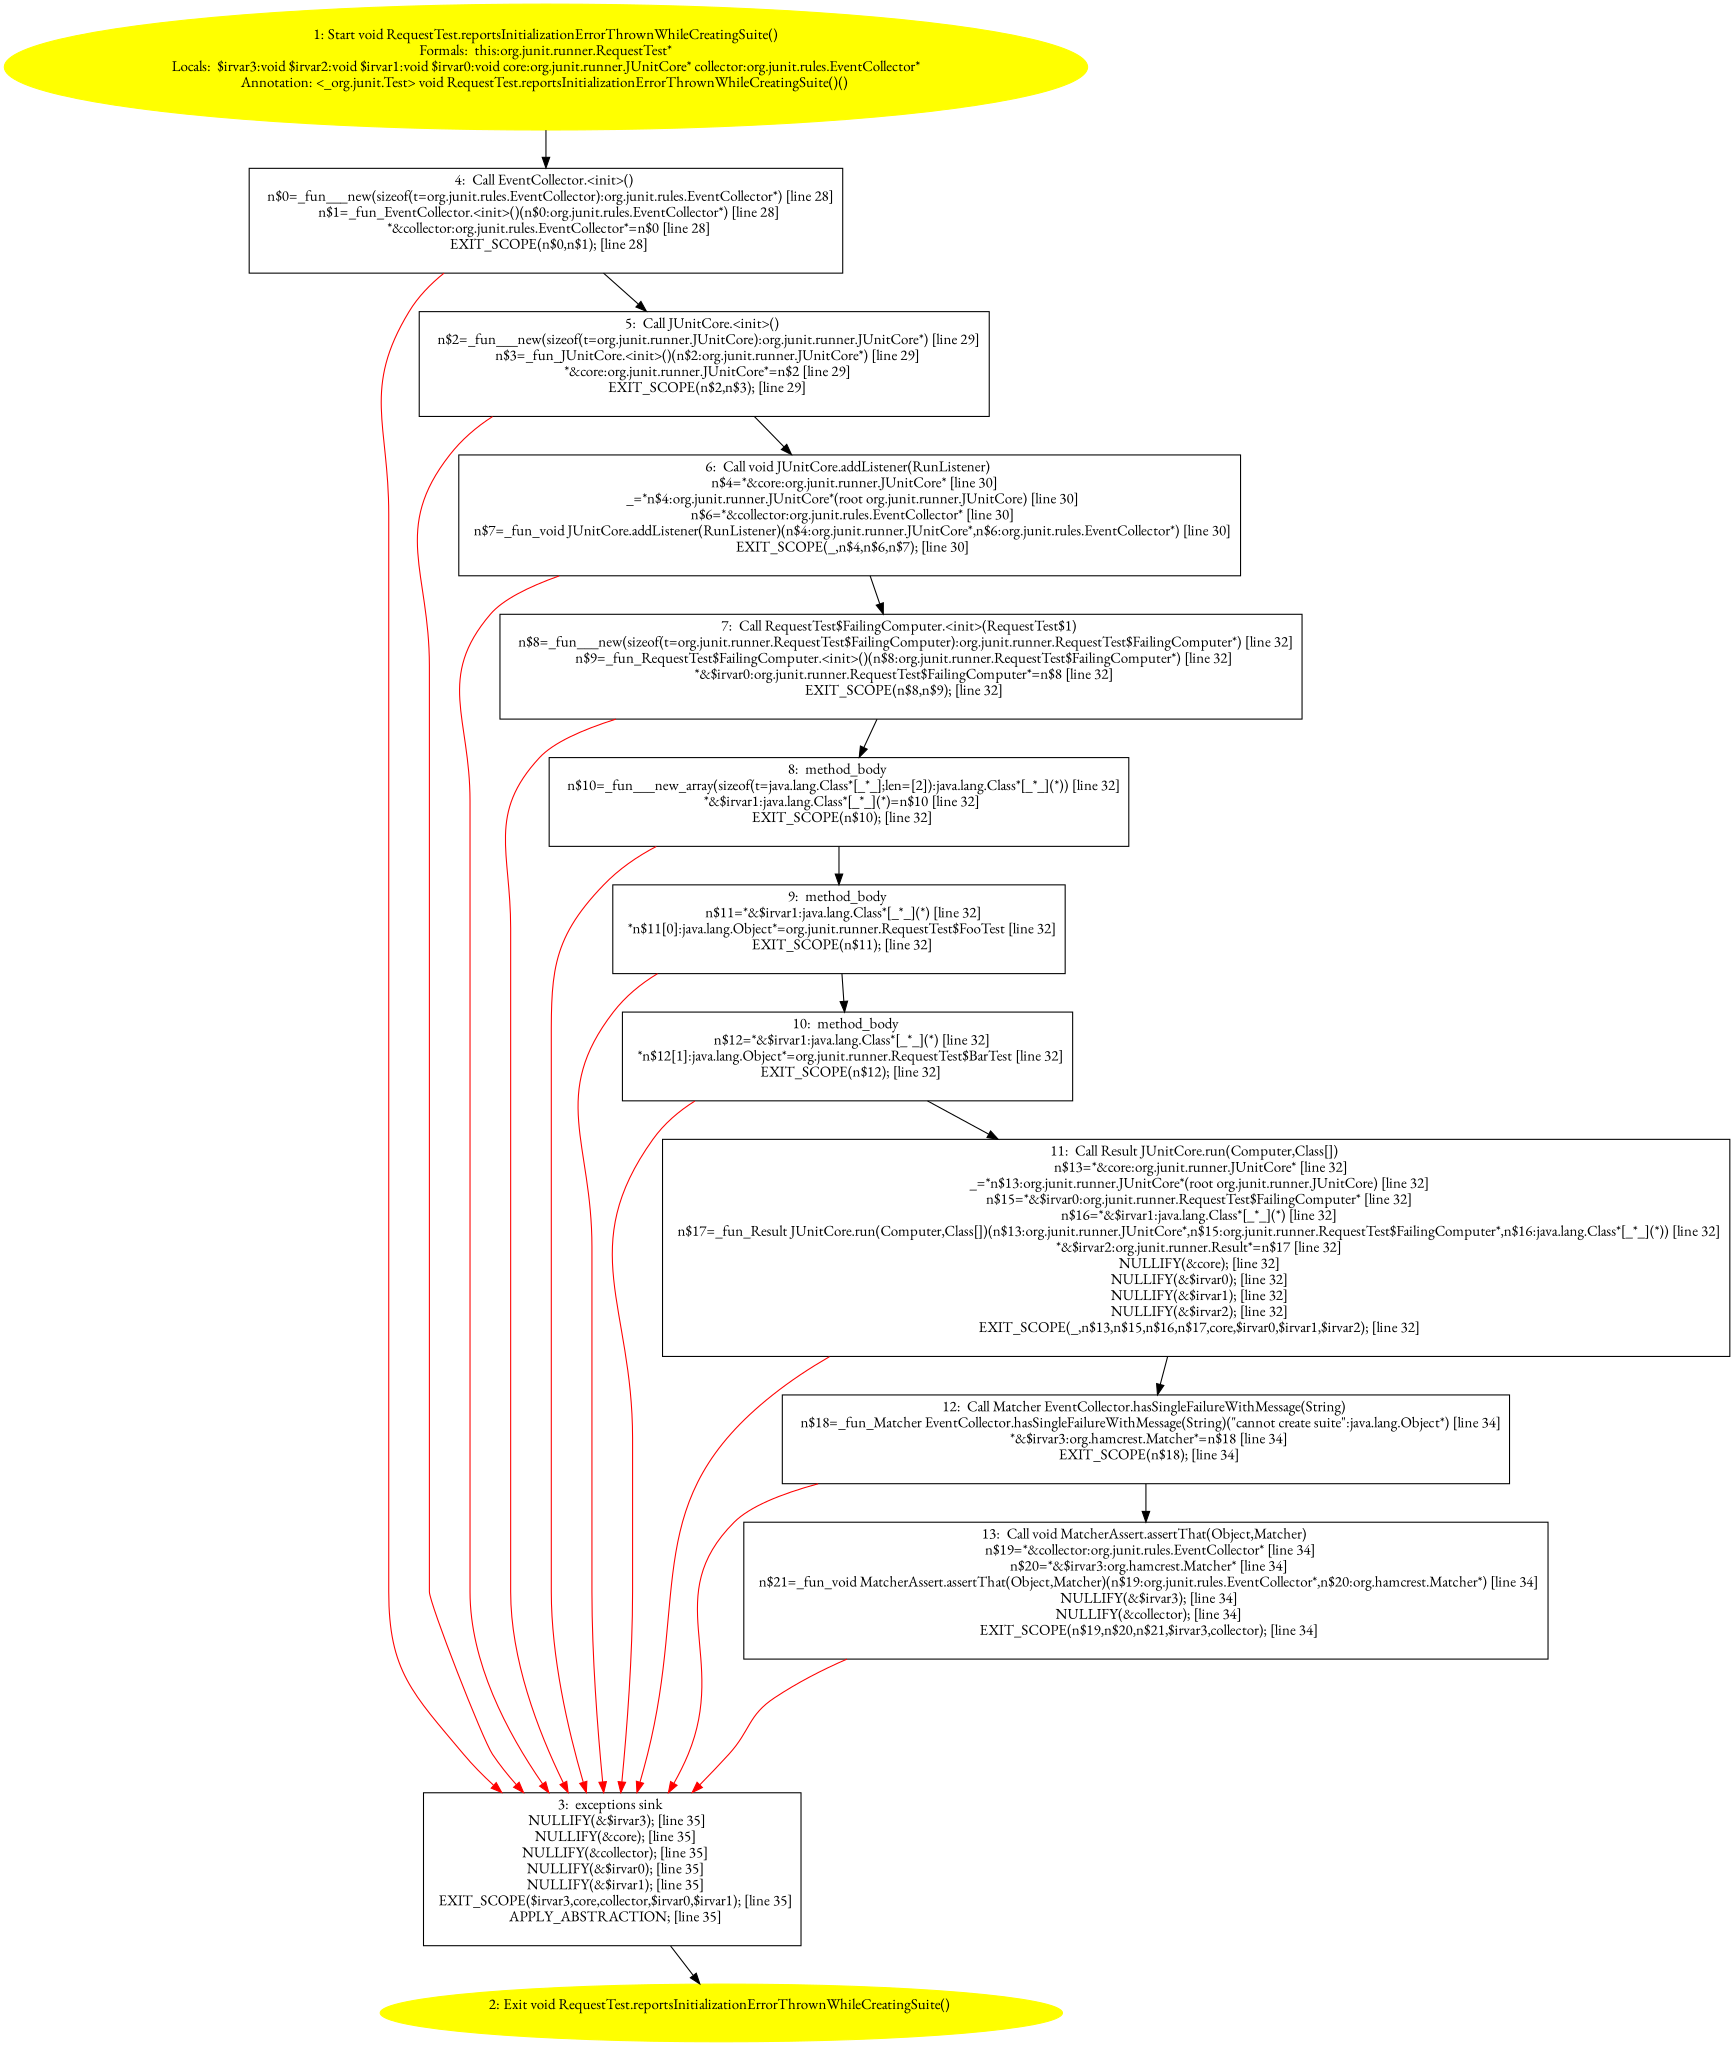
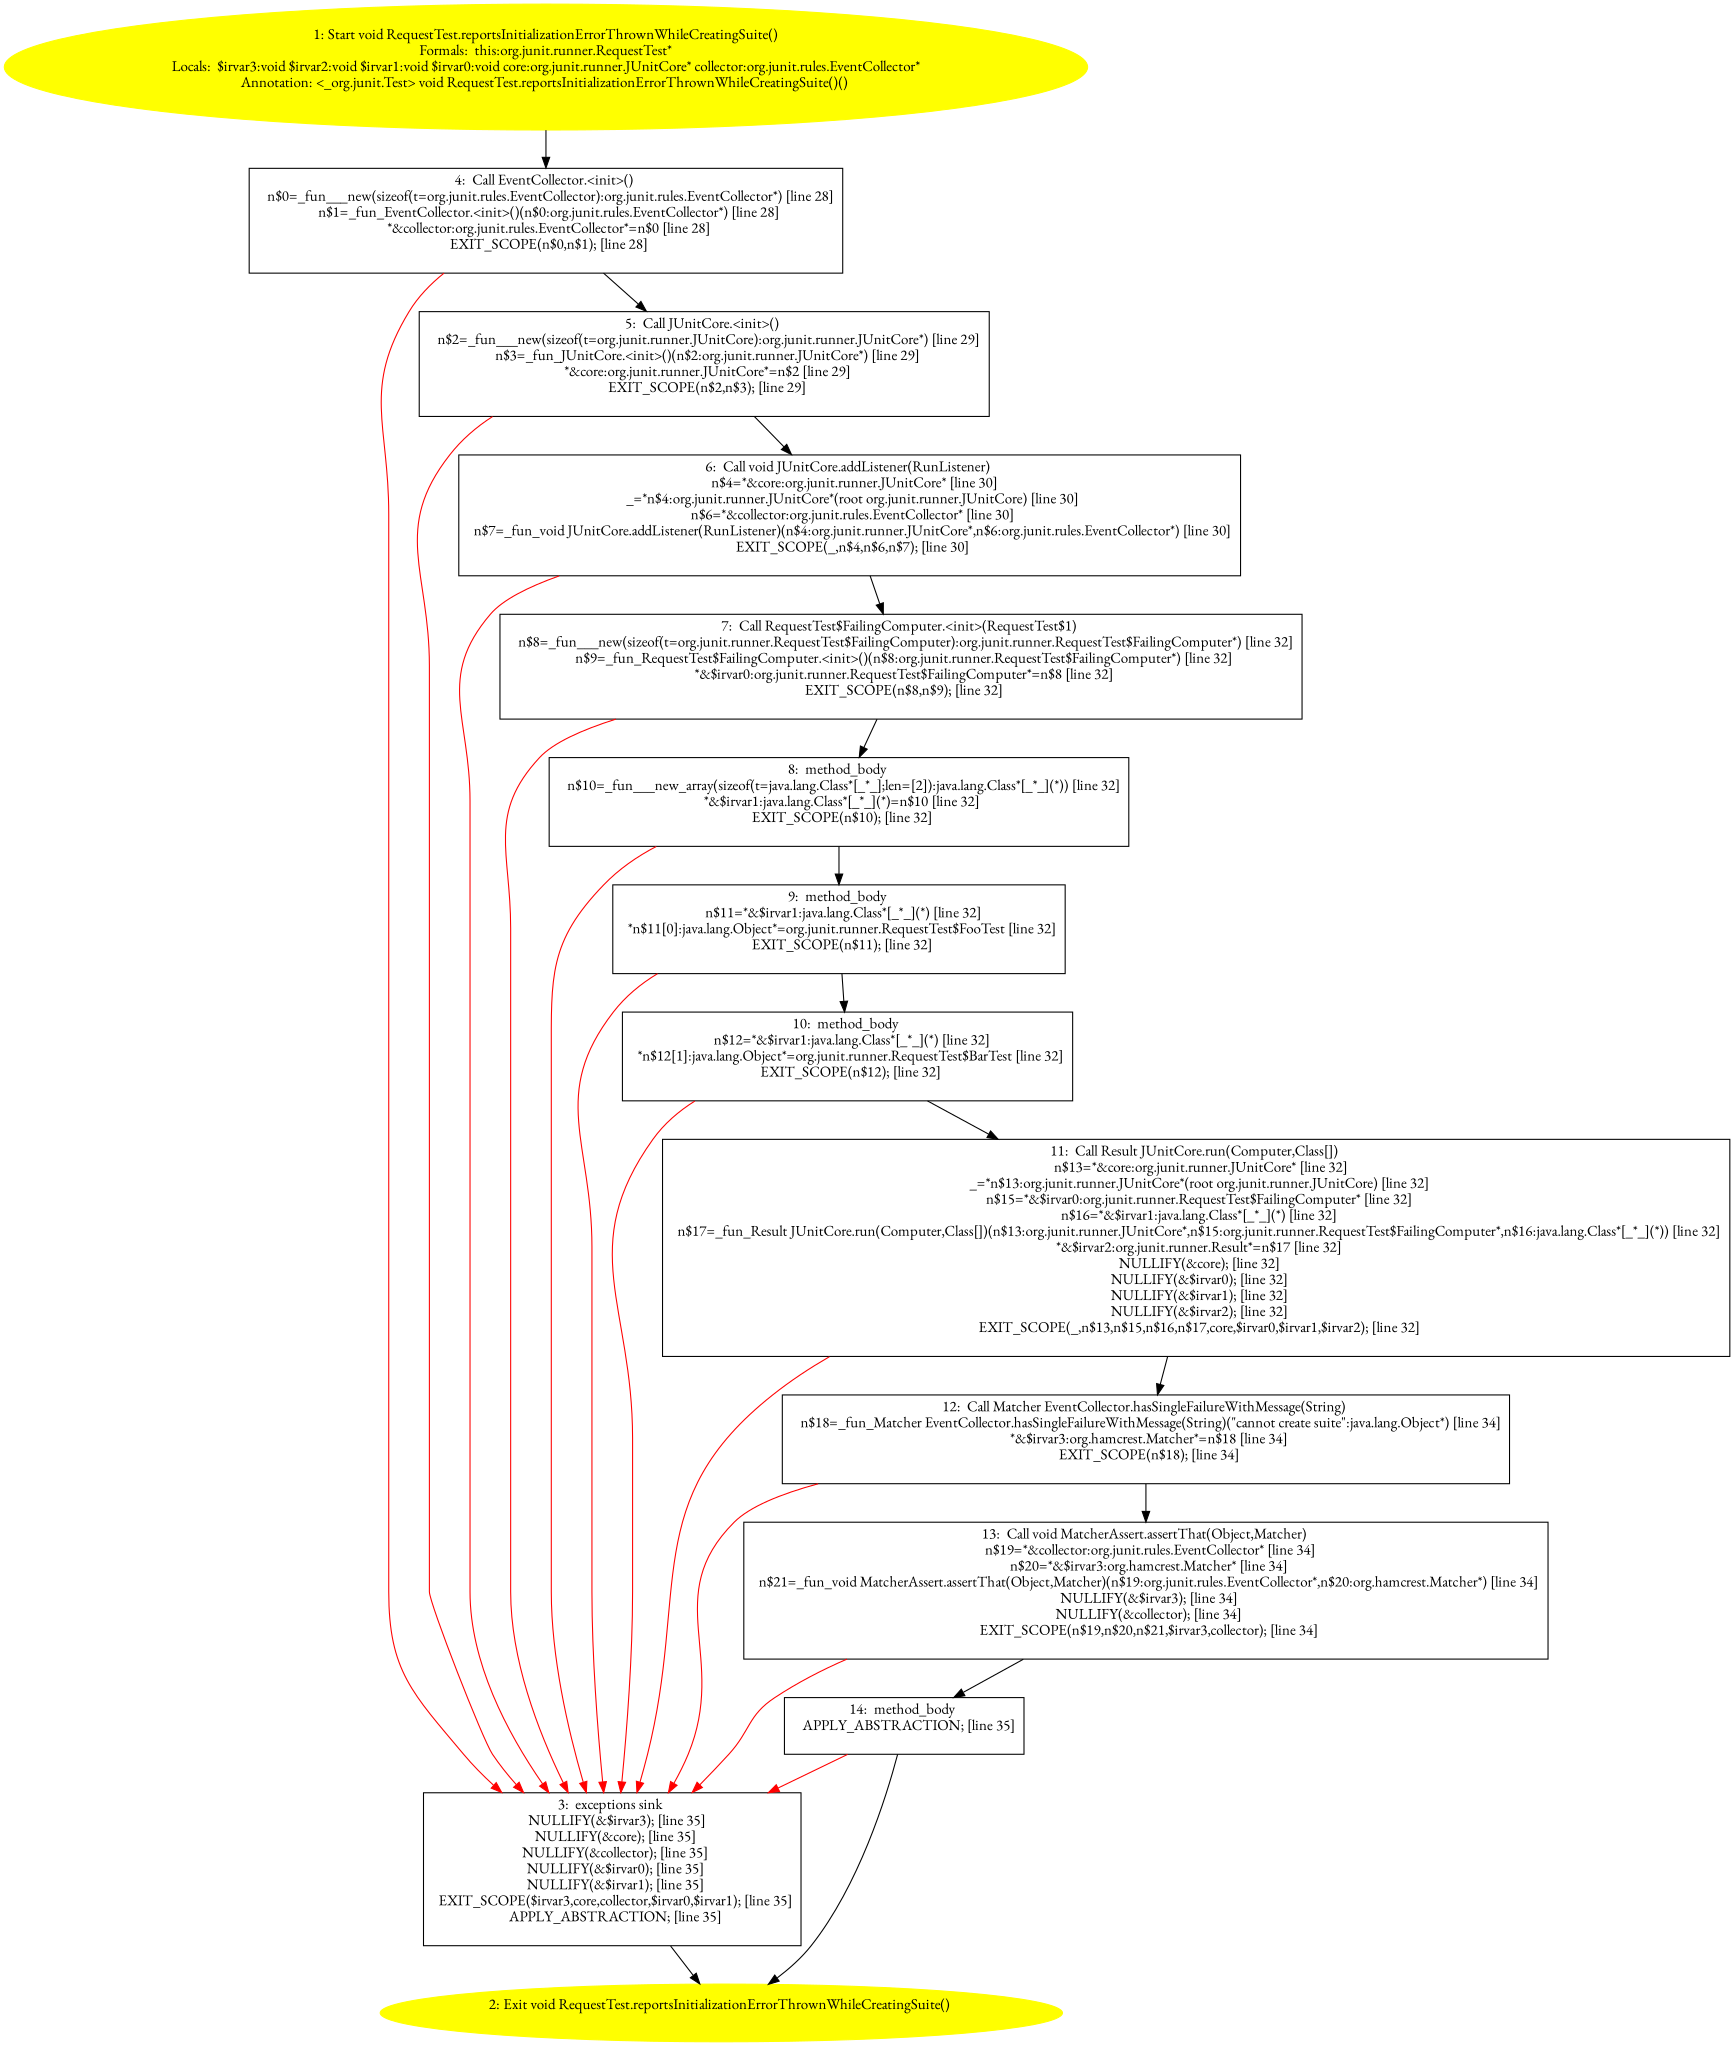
none -> (904, 1726)
